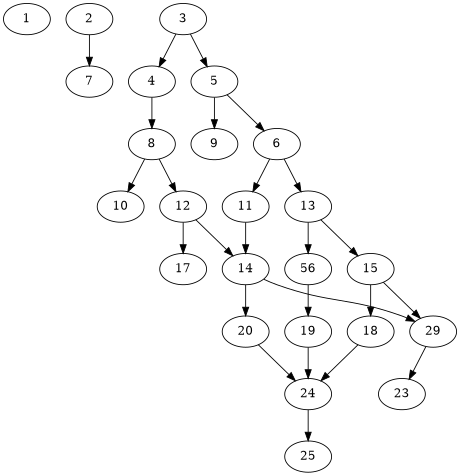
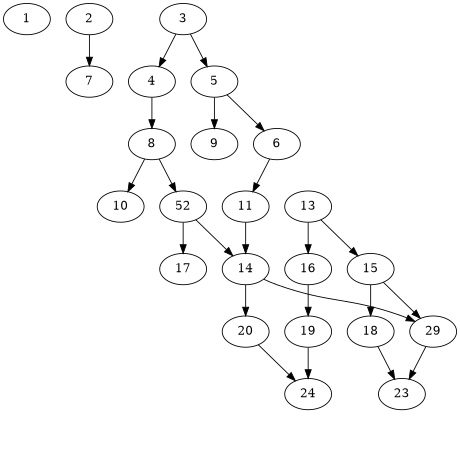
(291, 171) -> none
(183, 207) -> (183, 207)
(308, 269) -> (308, 269)
(343, 360) -> (384, 359)
(308, 457) -> none
